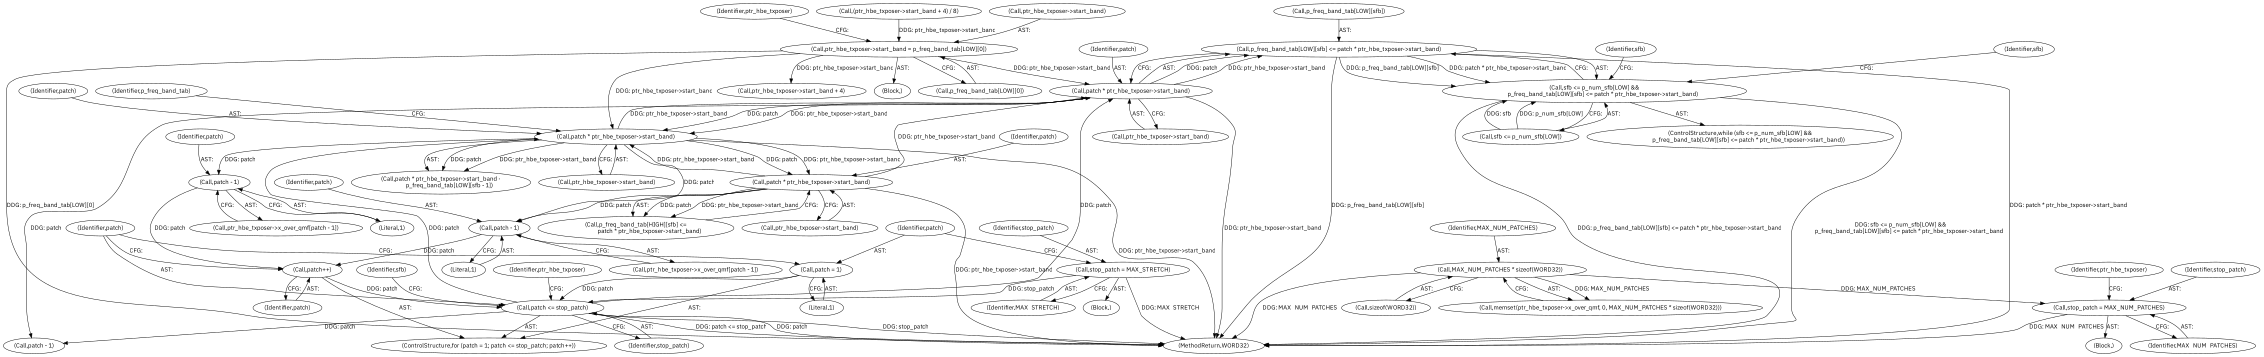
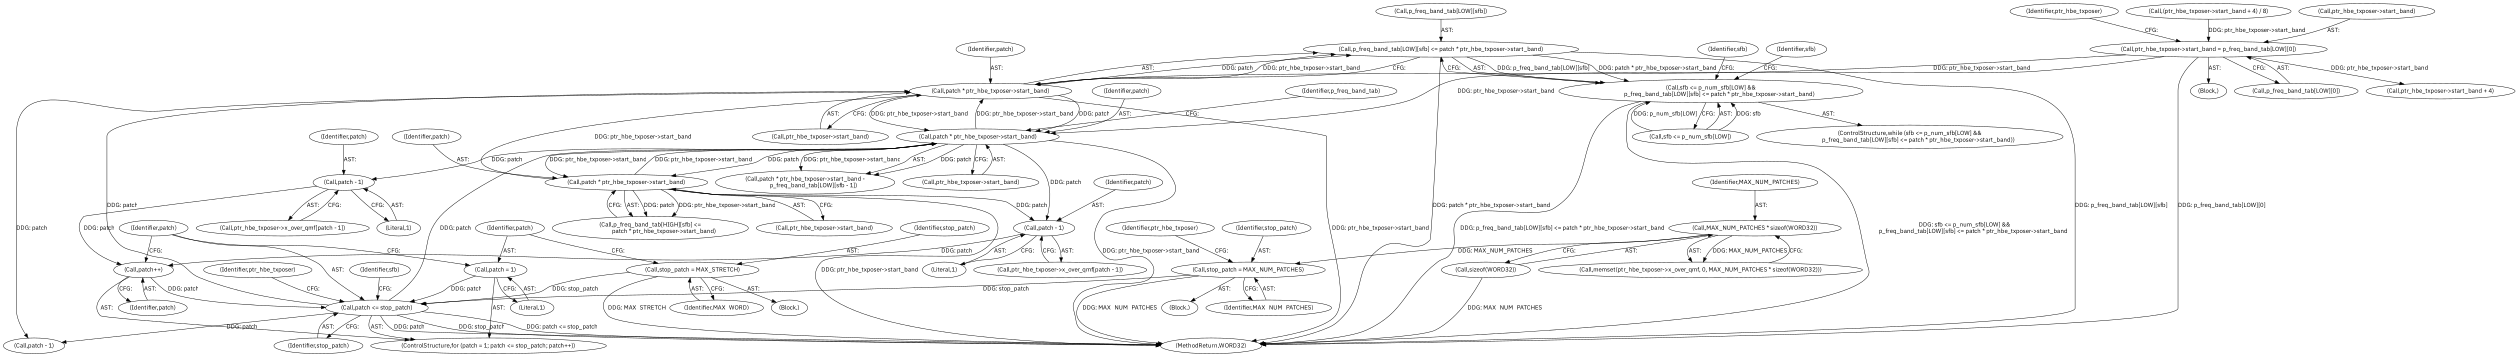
(1317, 283) -> (1410, 335)
none -> (808, 291)
(1023, 308) -> (717, 308)
